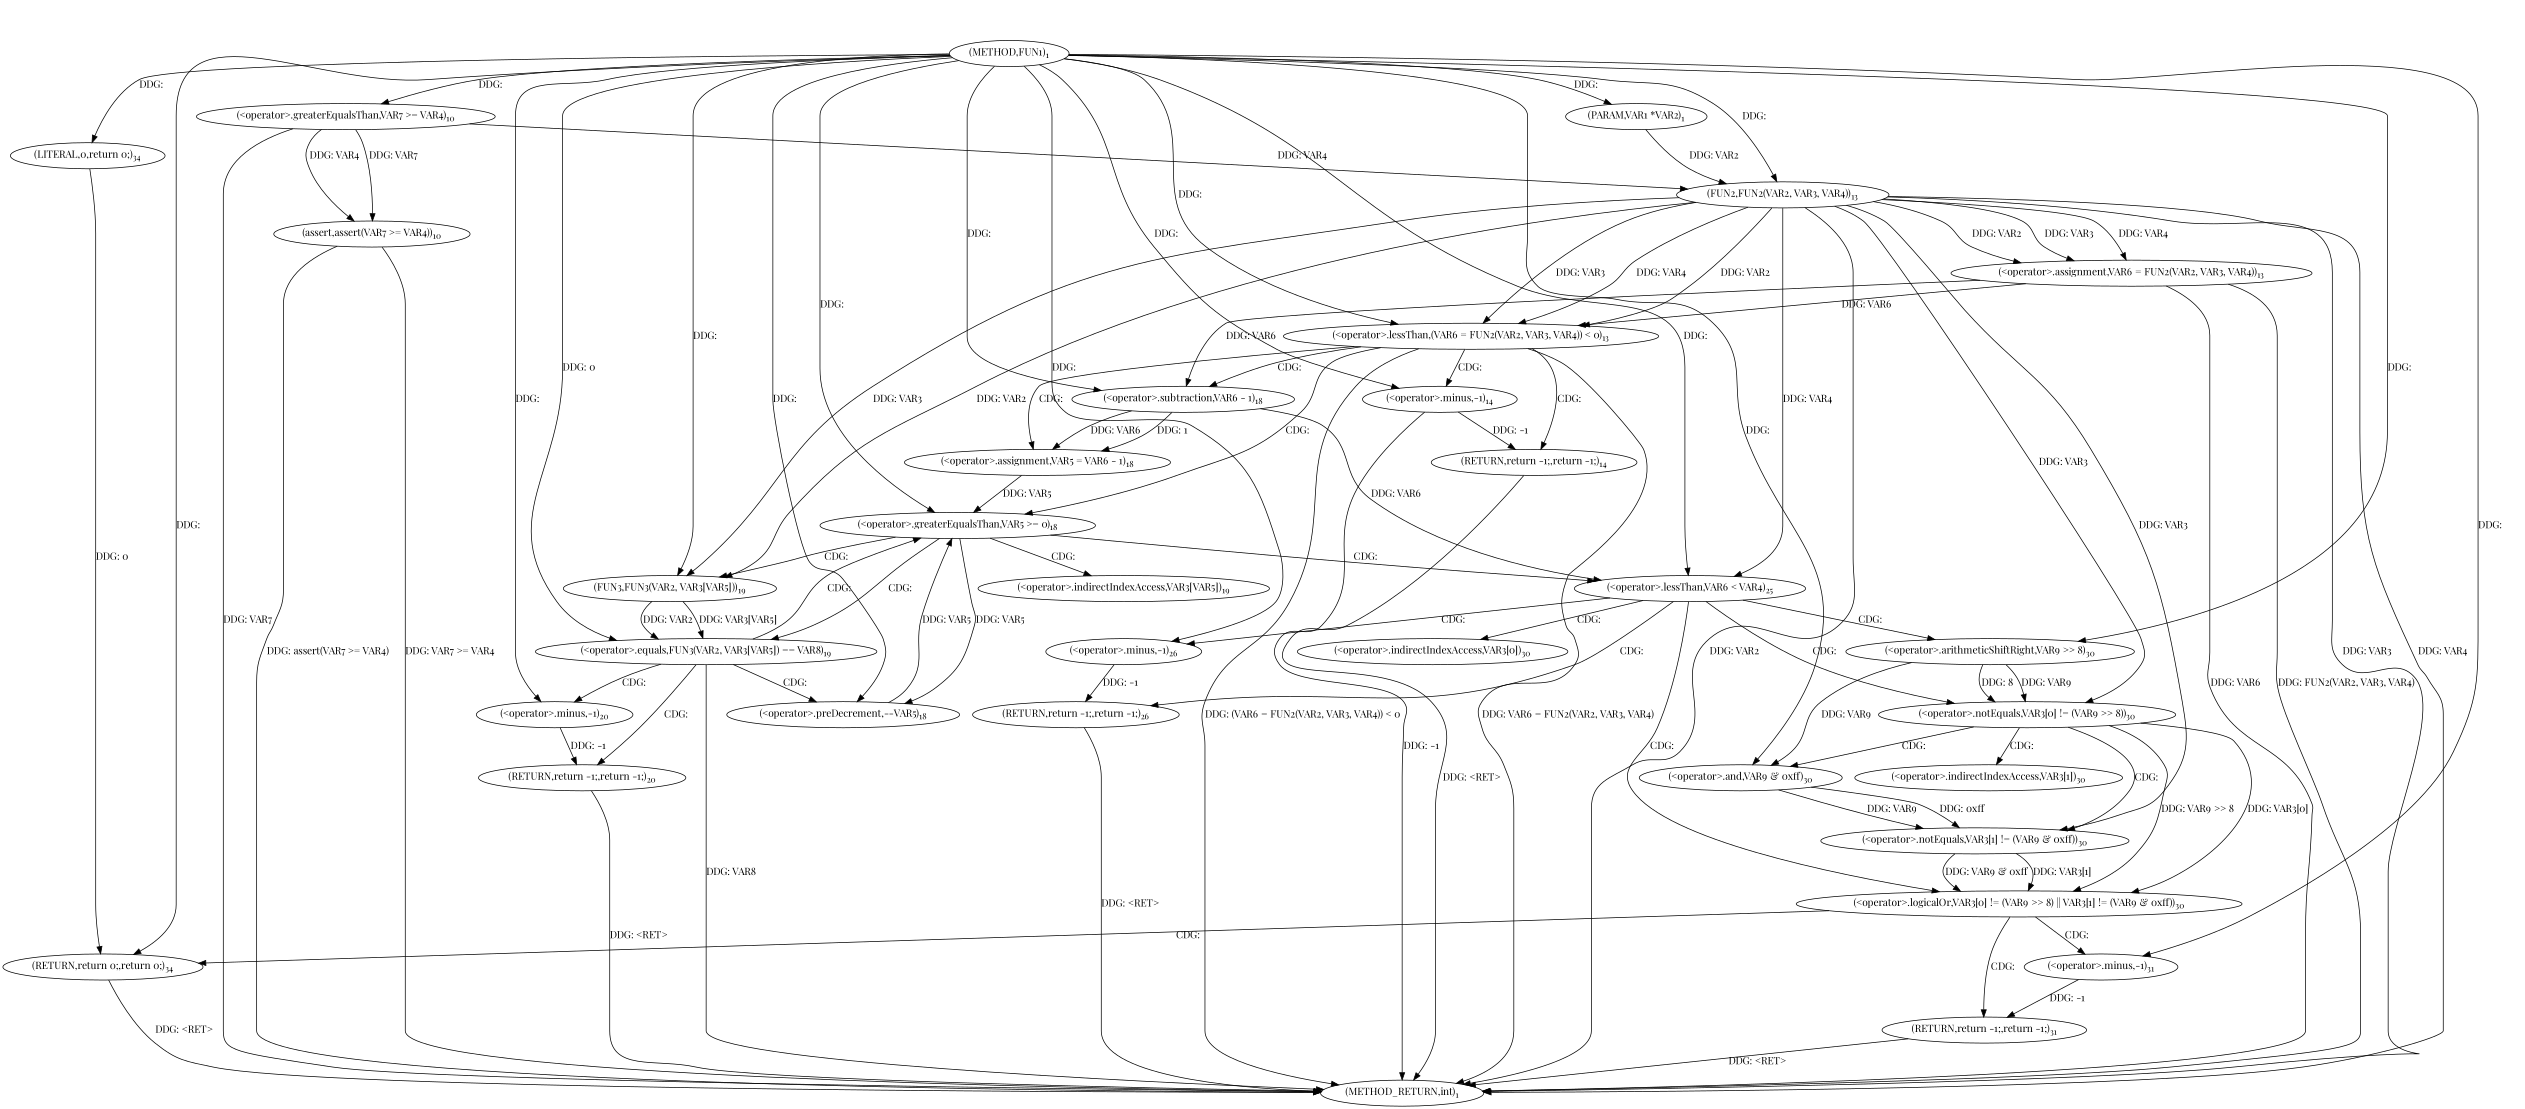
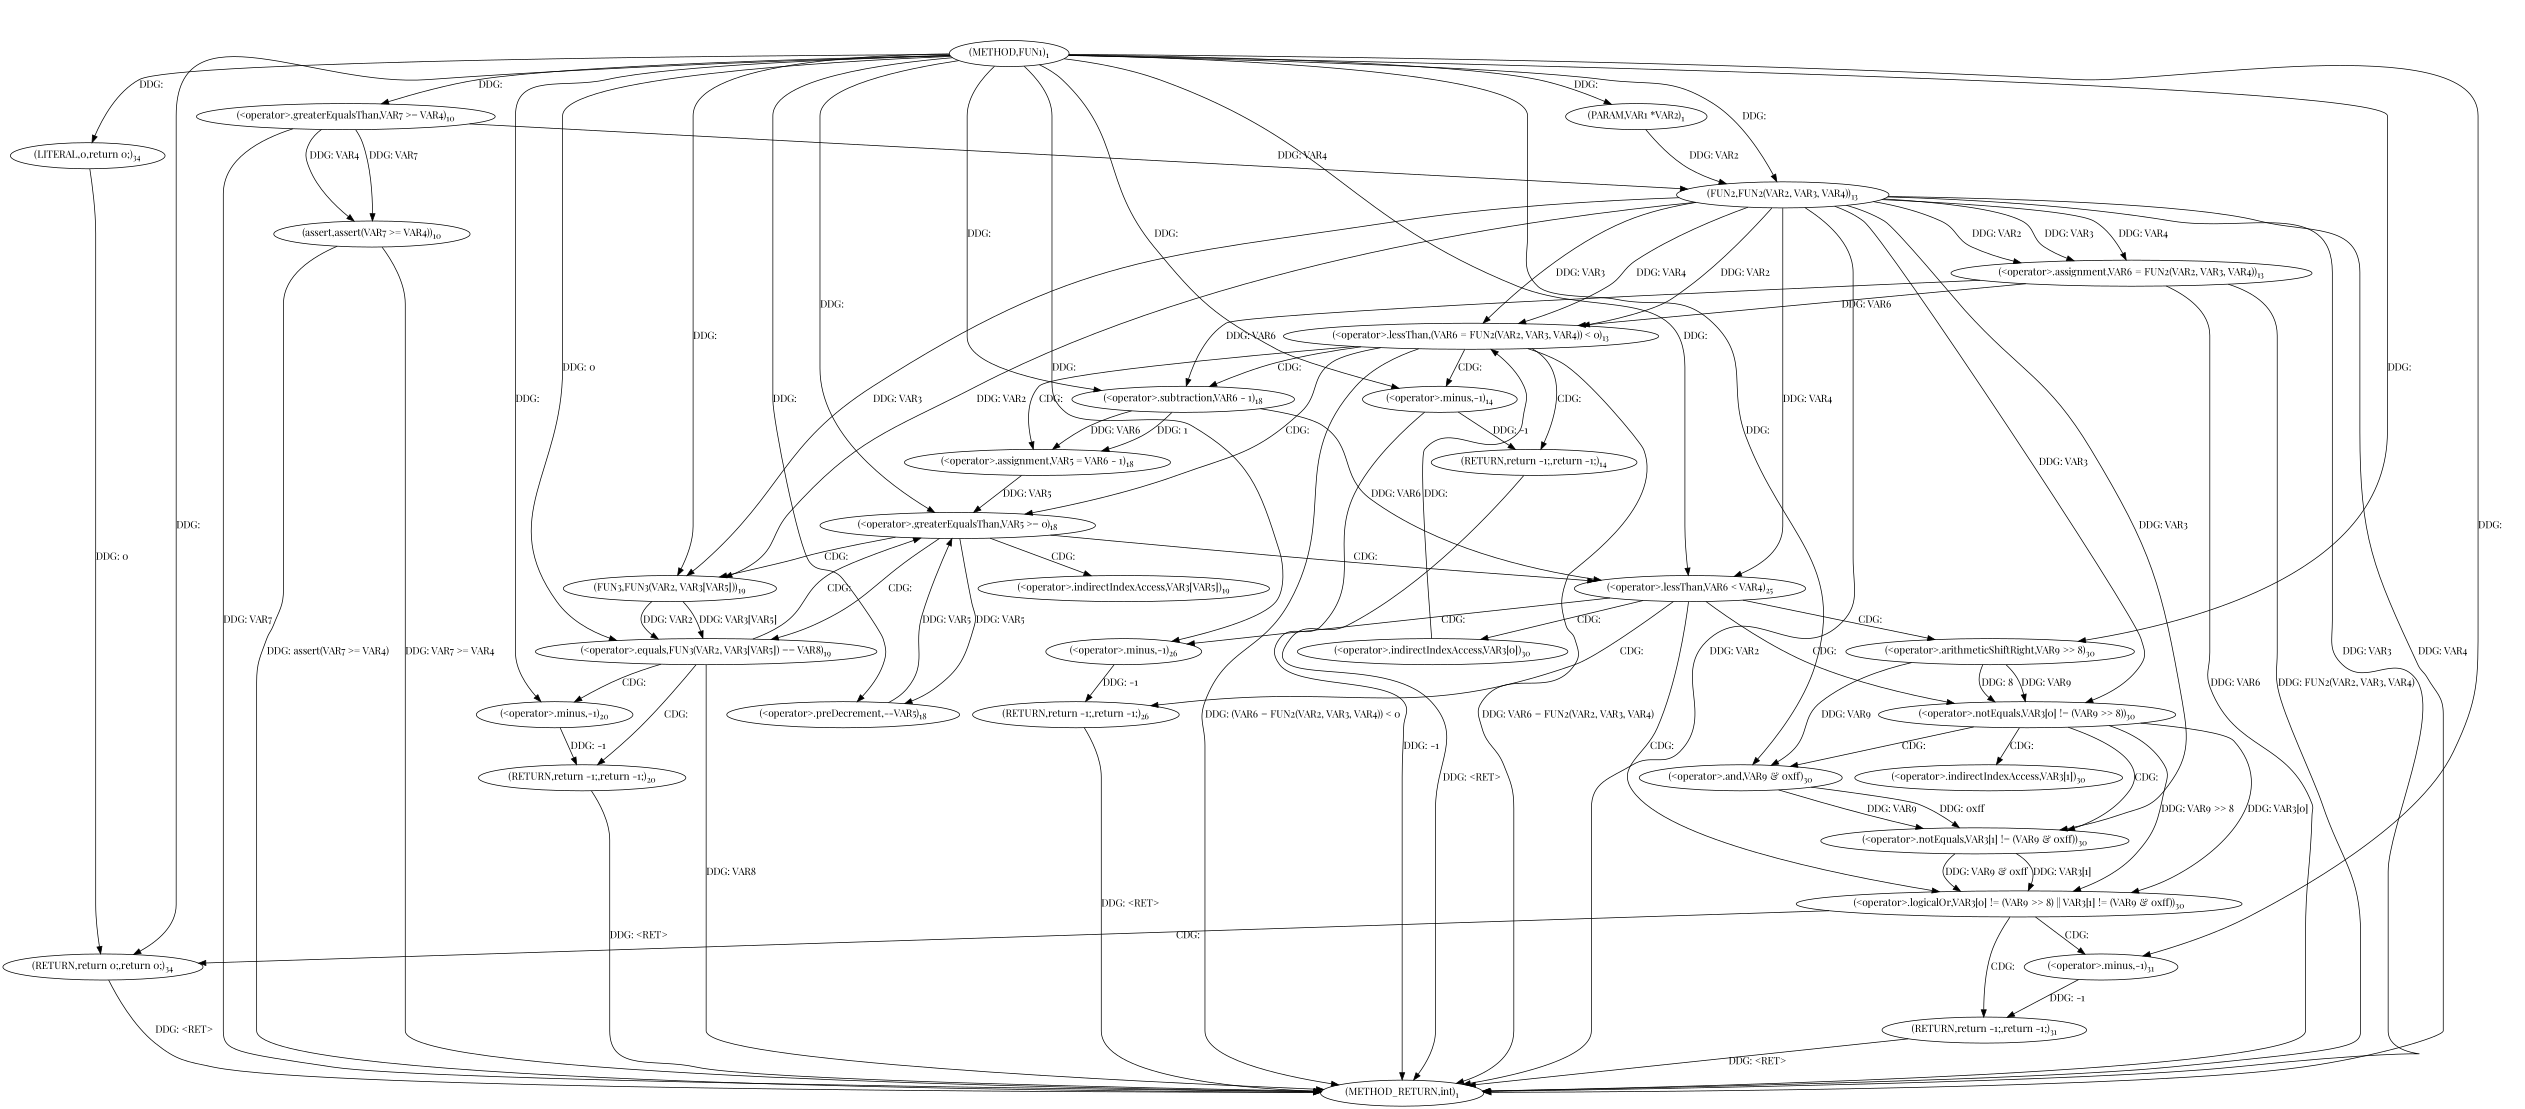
(1184, 221) -> (1425, 449)
(771, 682) -> none
